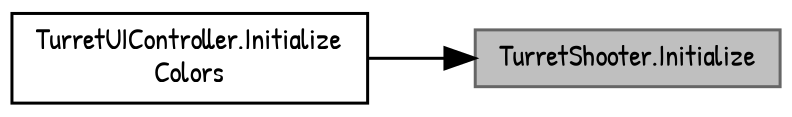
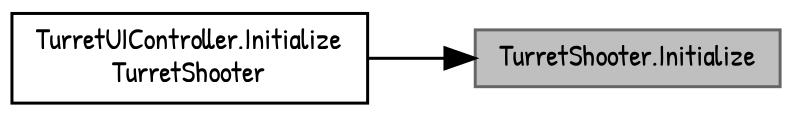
(190, 58) -> (190, 58)
